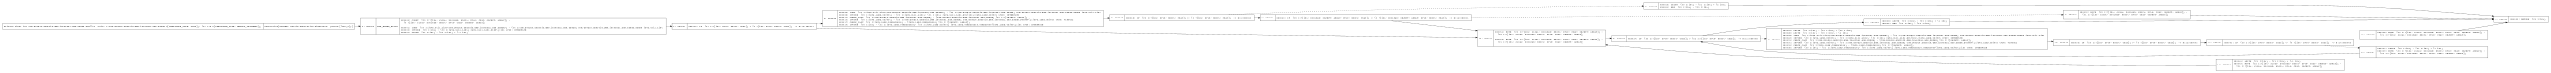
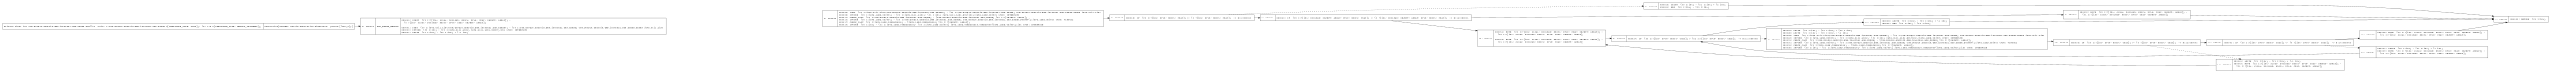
(1767, 16) -> (1767, 16)
(388, 26) -> (388, 26)
(744, 26) -> none
none -> (2347, 39)
none -> (2193, 52)
